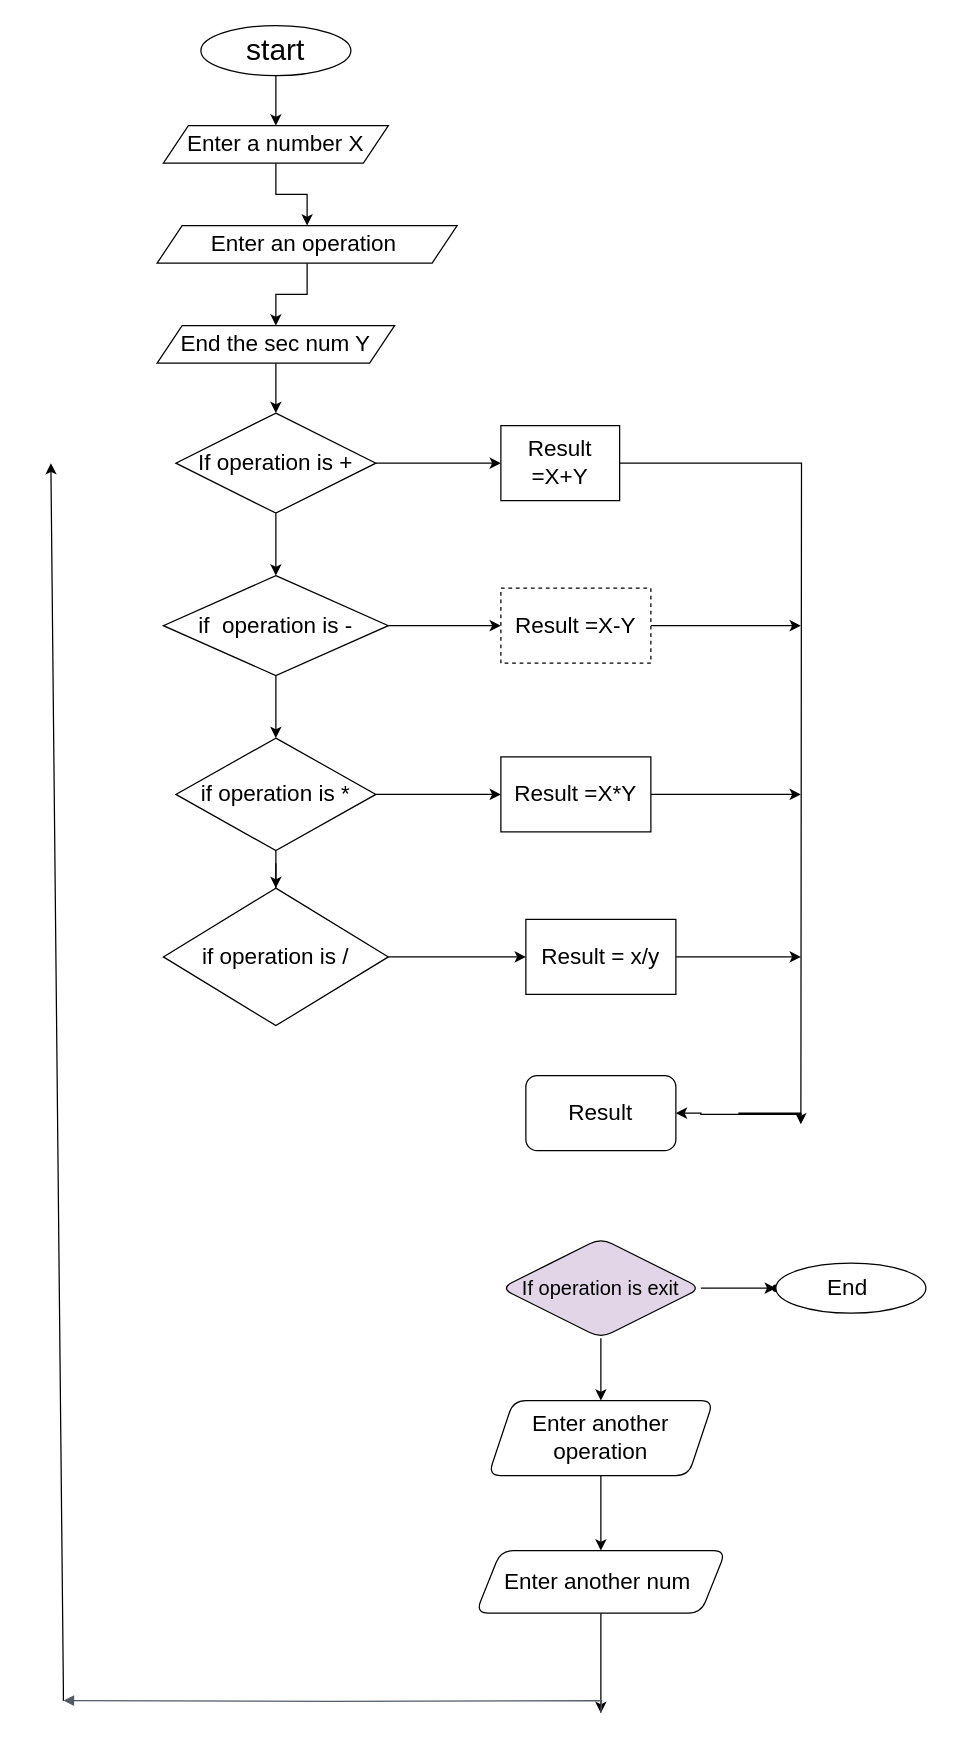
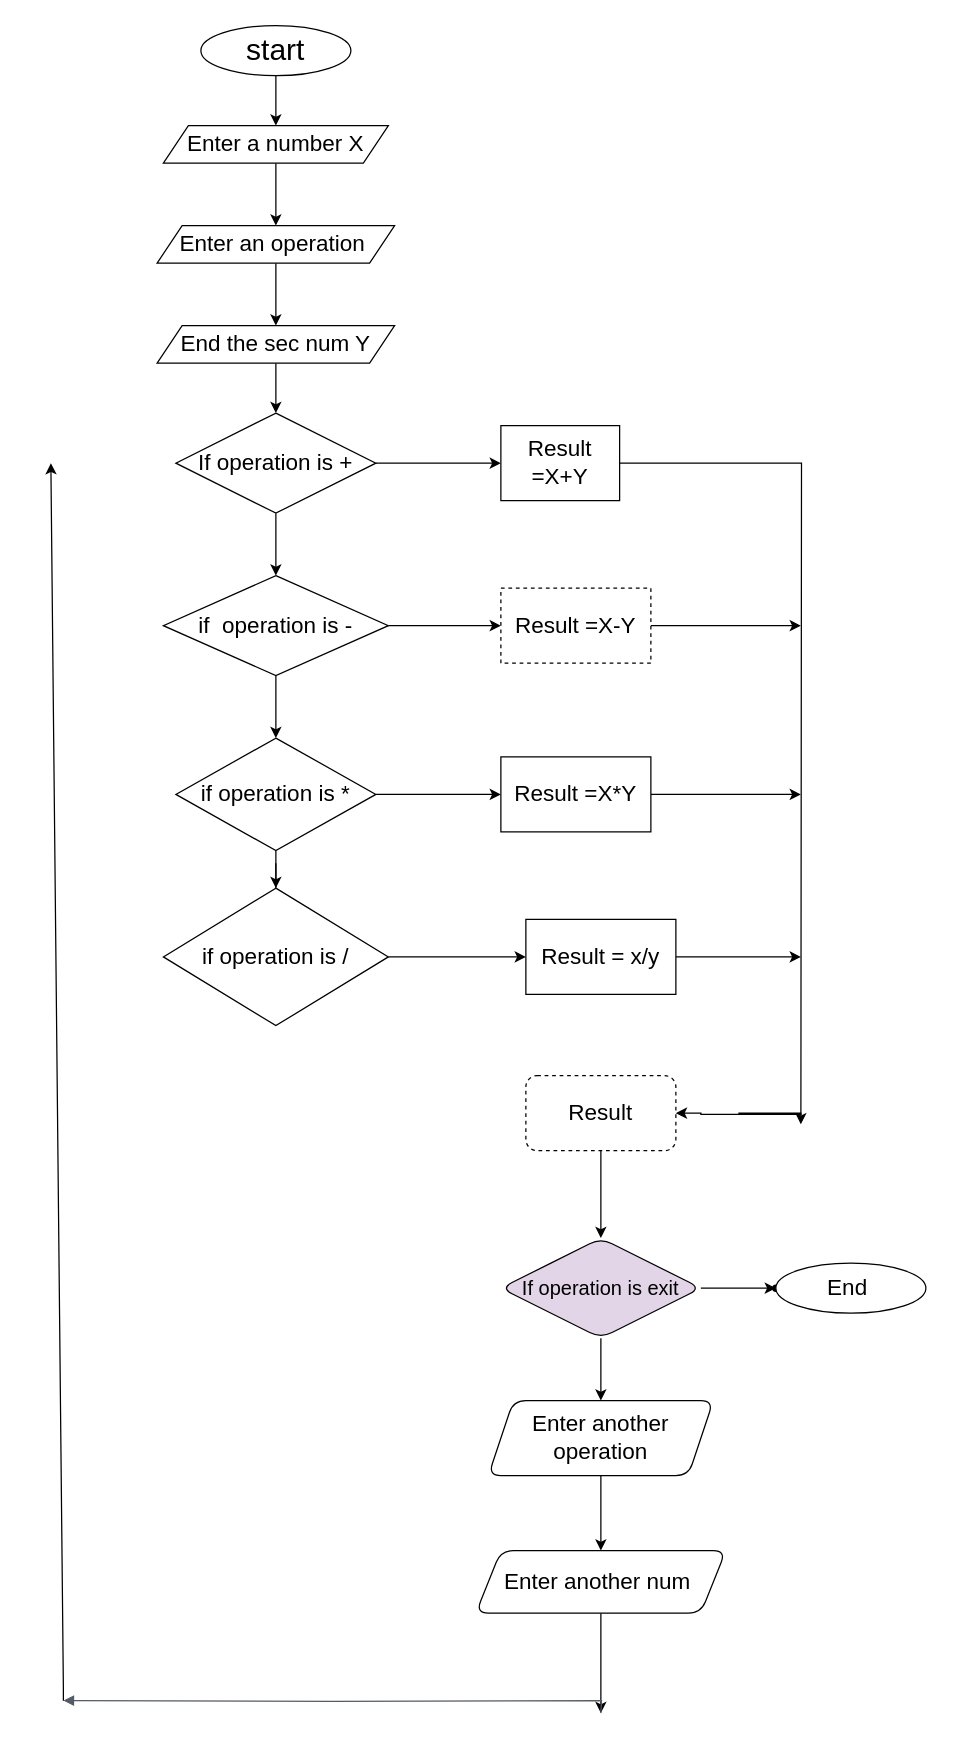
(307, 244) -> (276, 244)
(601, 1113) -> (601, 1113)
none -> (601, 1190)
